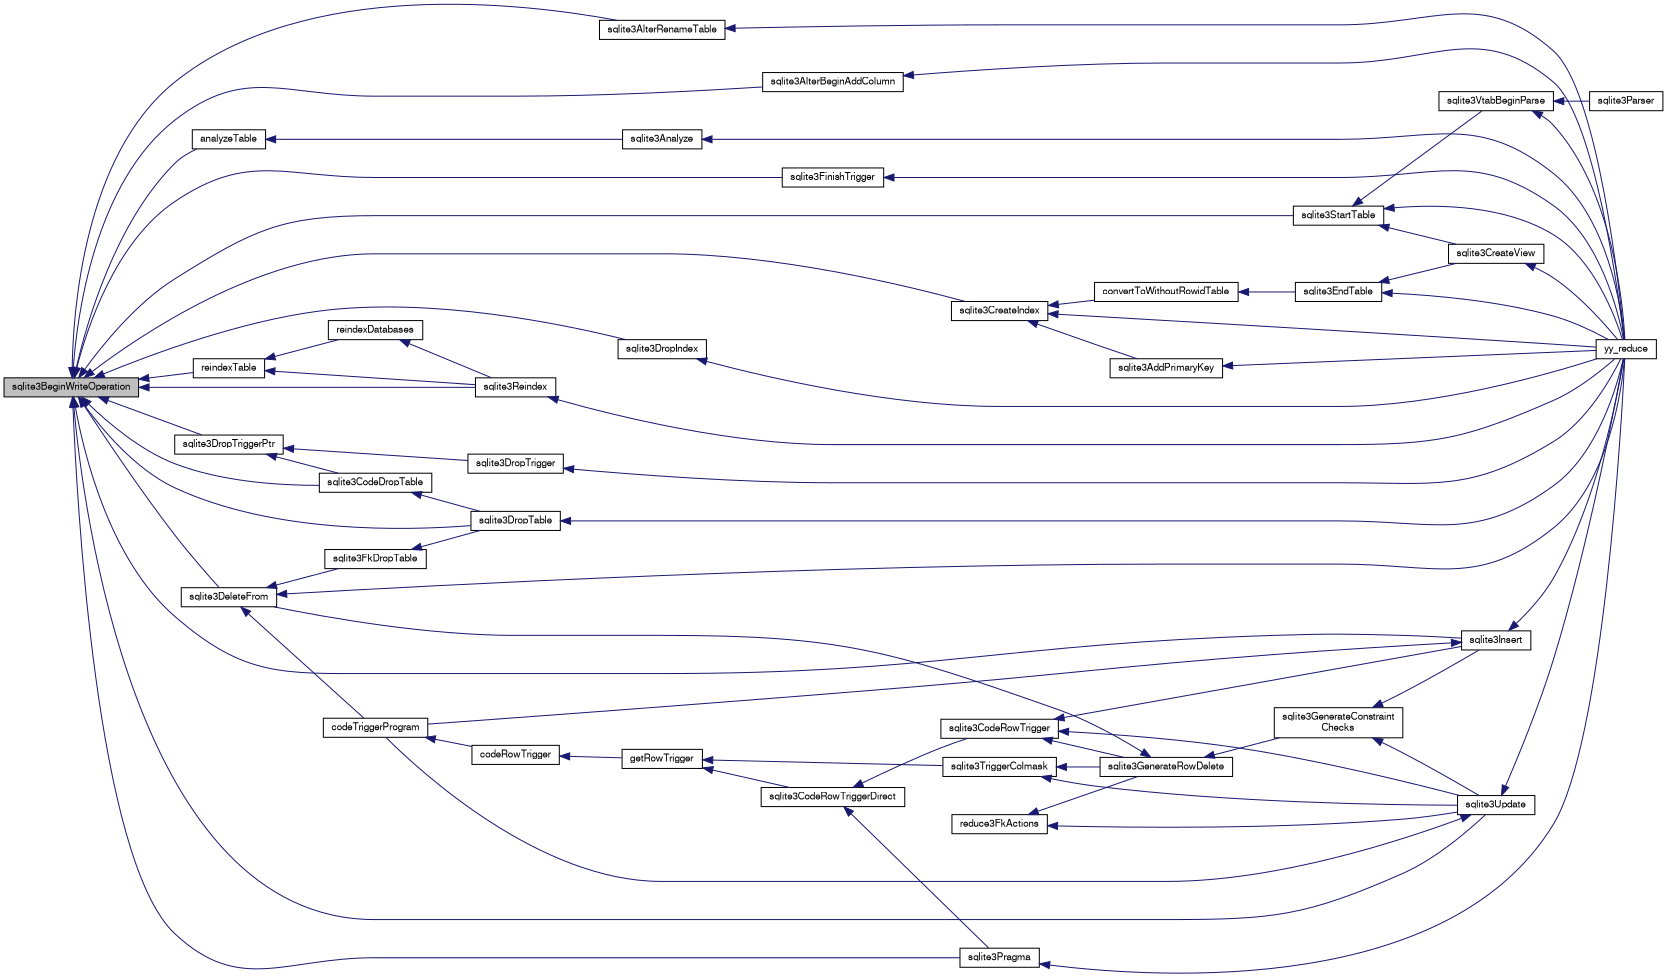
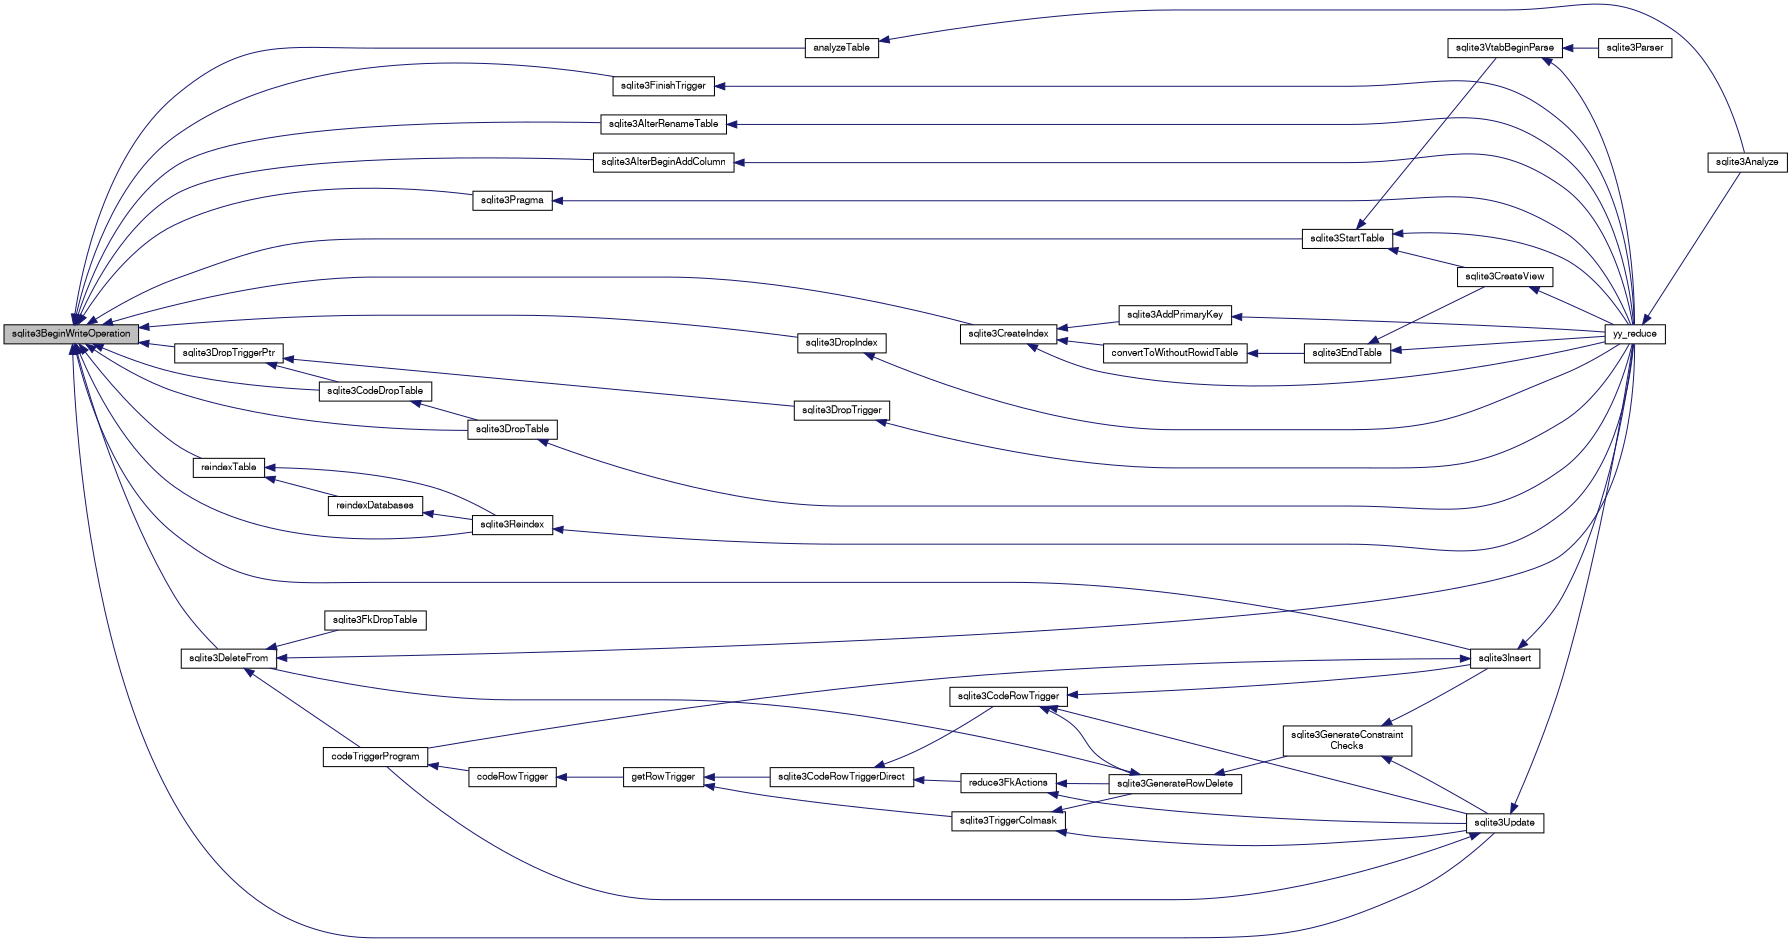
(1230, 139) -> (1694, 244)
(451, 539) -> none
(913, 874) -> (942, 781)
